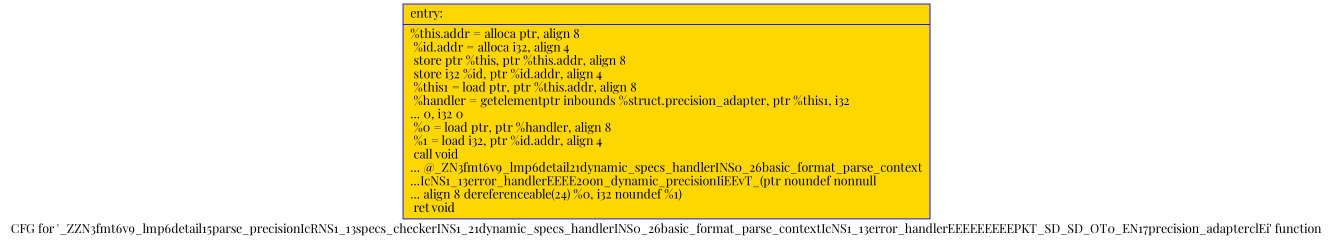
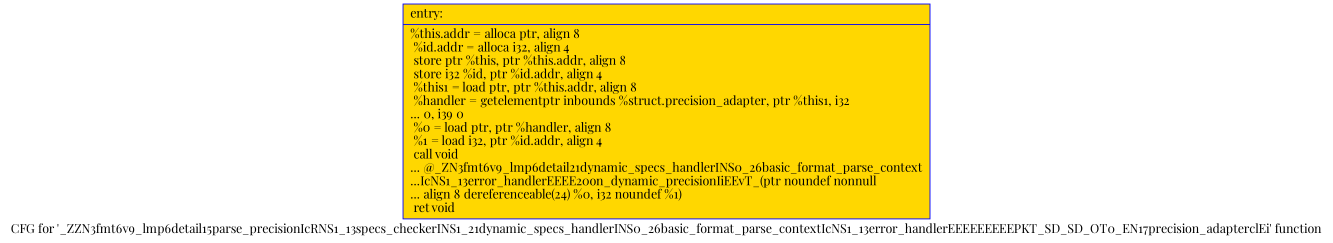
(437, 115) -> (437, 115)
